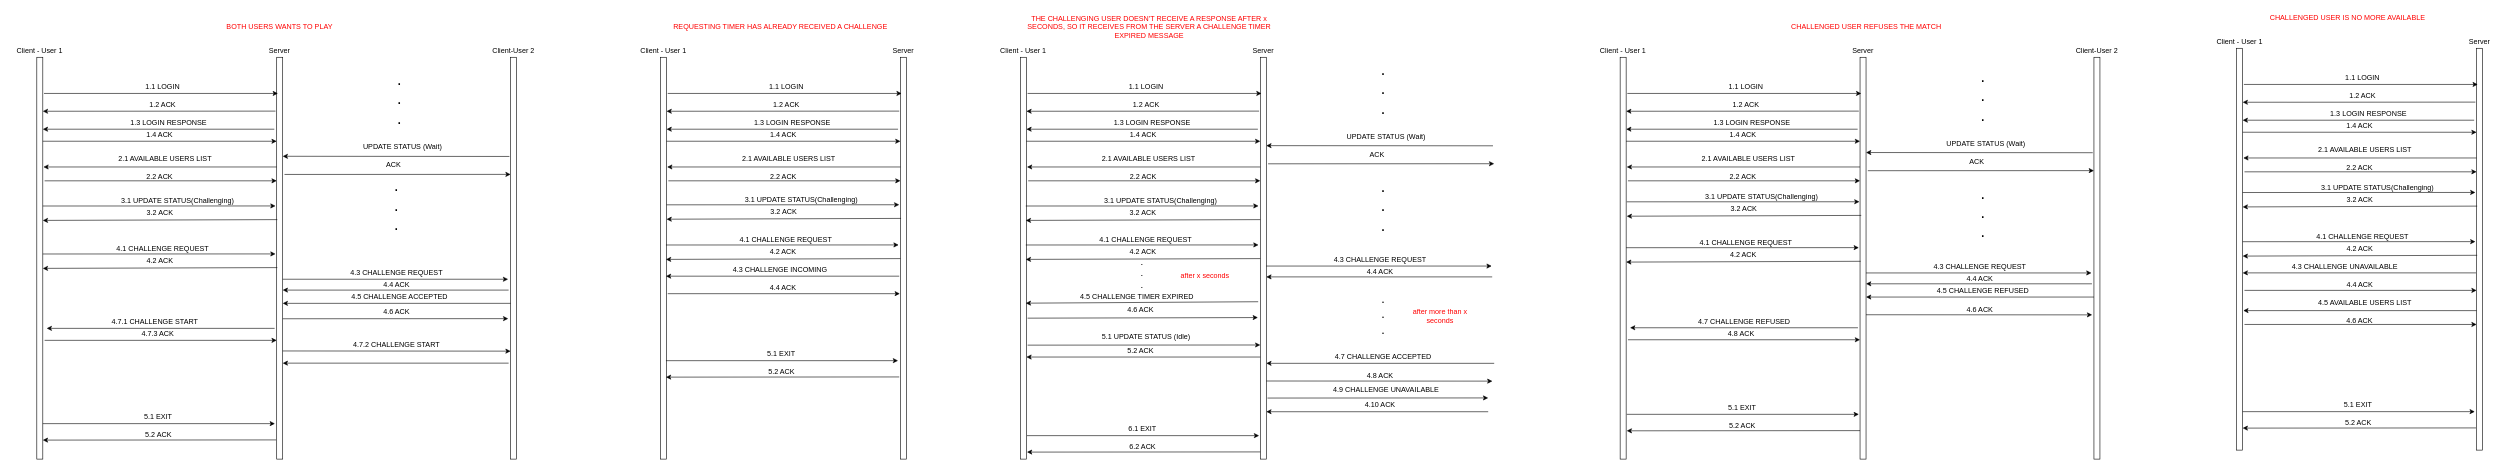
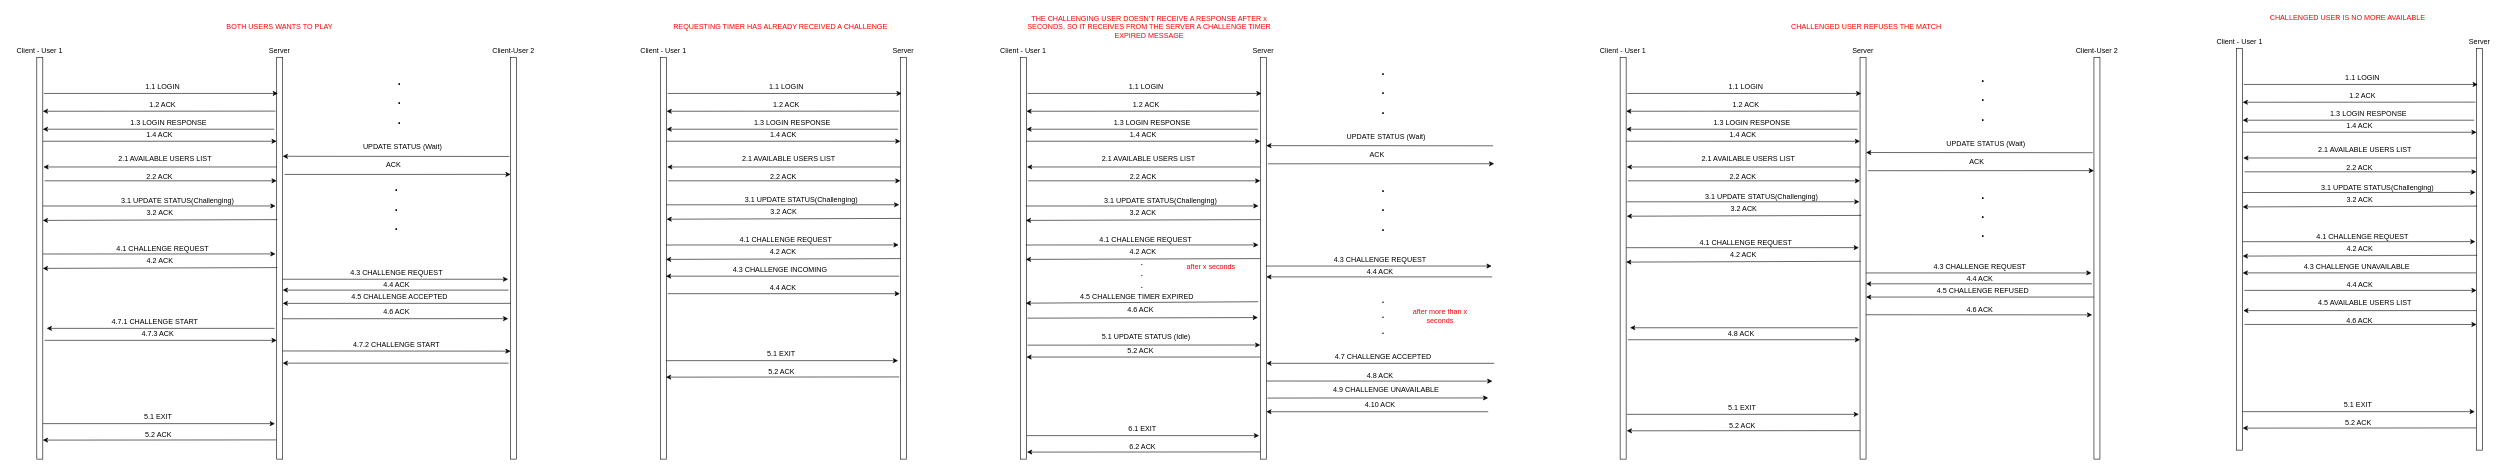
(2345, 267) -> (2357, 267)
(1205, 276) -> (1211, 267)
(1744, 322) -> none
